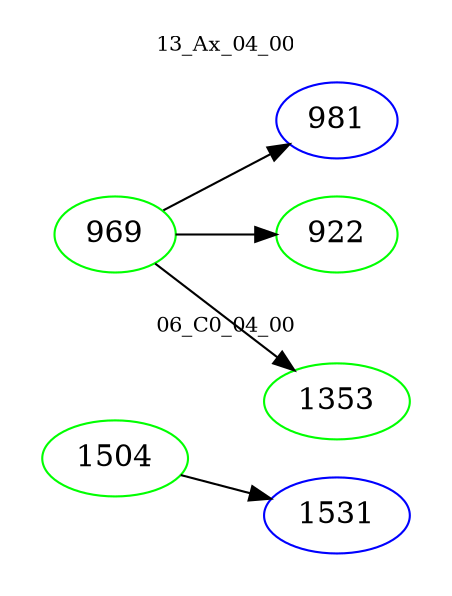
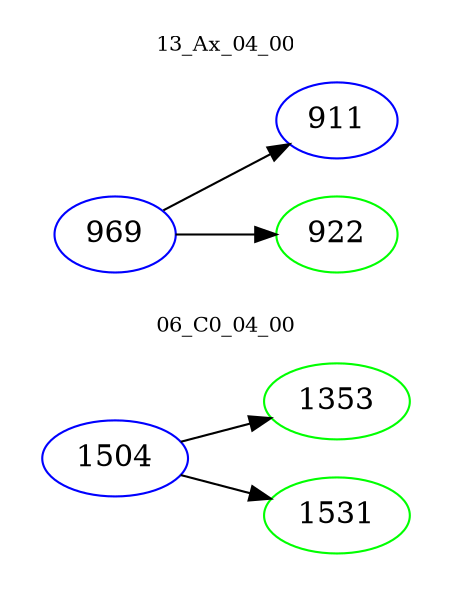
(337, 120) -> (337, 120)
(115, 234) -> (115, 234)
(229, 320) -> (215, 433)
(115, 458) -> (115, 458)
(337, 515) -> (337, 515)
